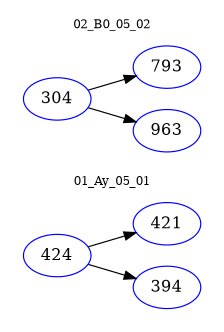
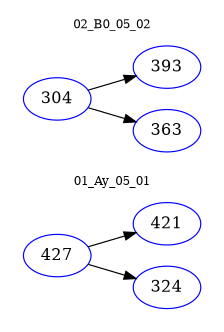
(167, 67) -> (167, 67)
(167, 131) -> (167, 131)
(57, 256) -> (57, 256)
(167, 287) -> (167, 287)
